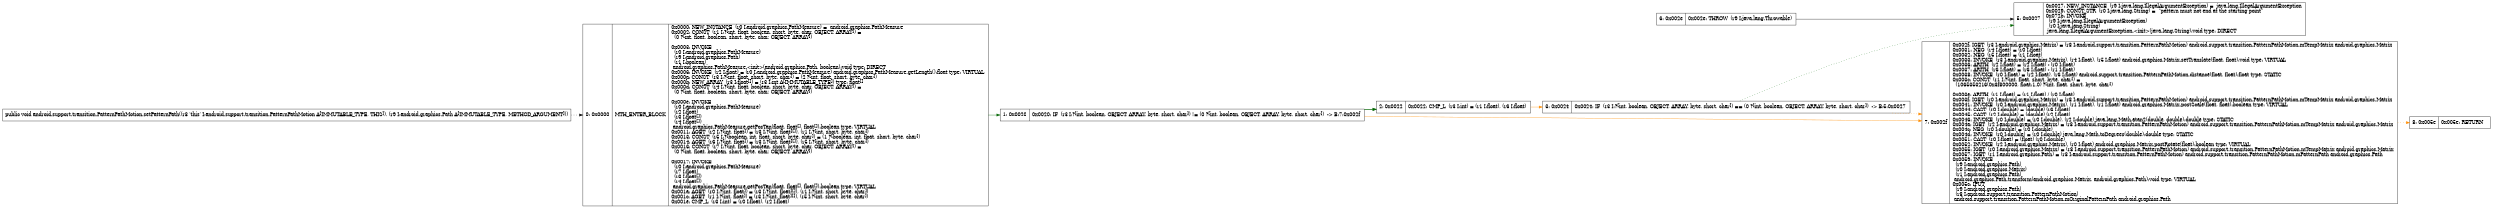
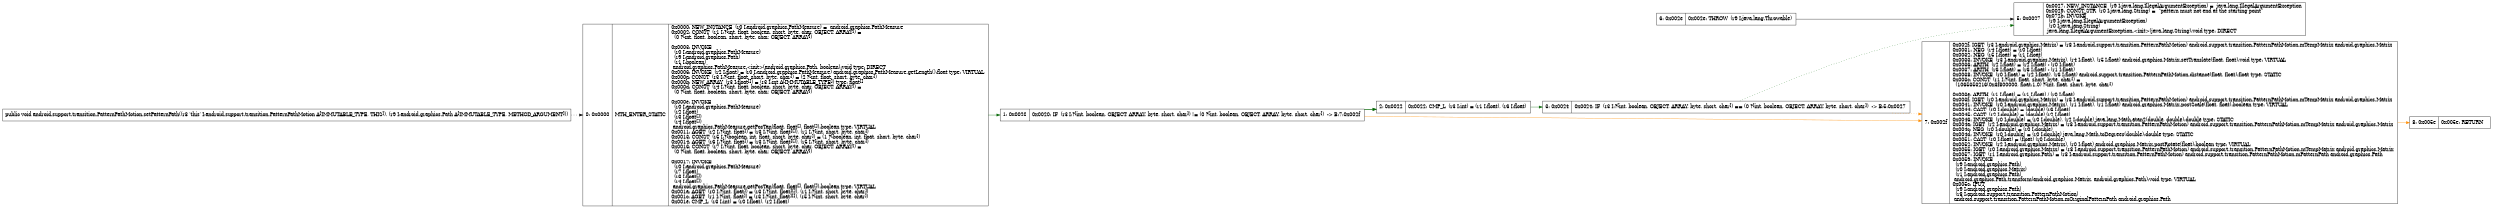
(1535, 107) -> (1535, 107)
(640, 115) -> (640, 115)
(2402, 123) -> (2402, 123)
